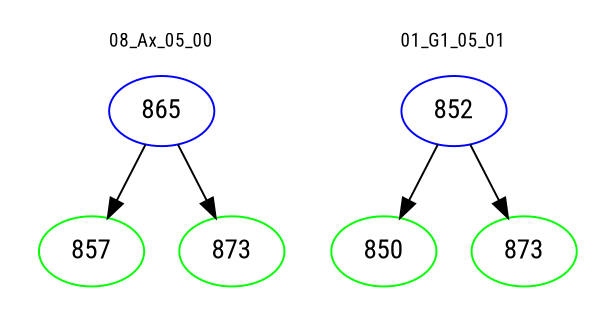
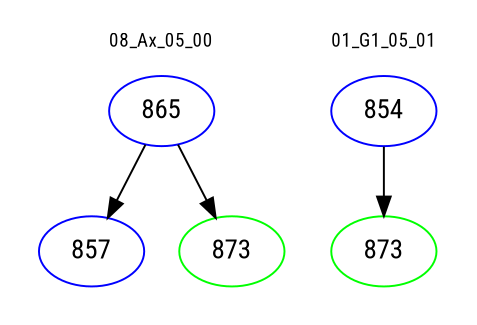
(454, 111) -> (384, 111)
(92, 251) -> (92, 251)
(384, 251) -> none
